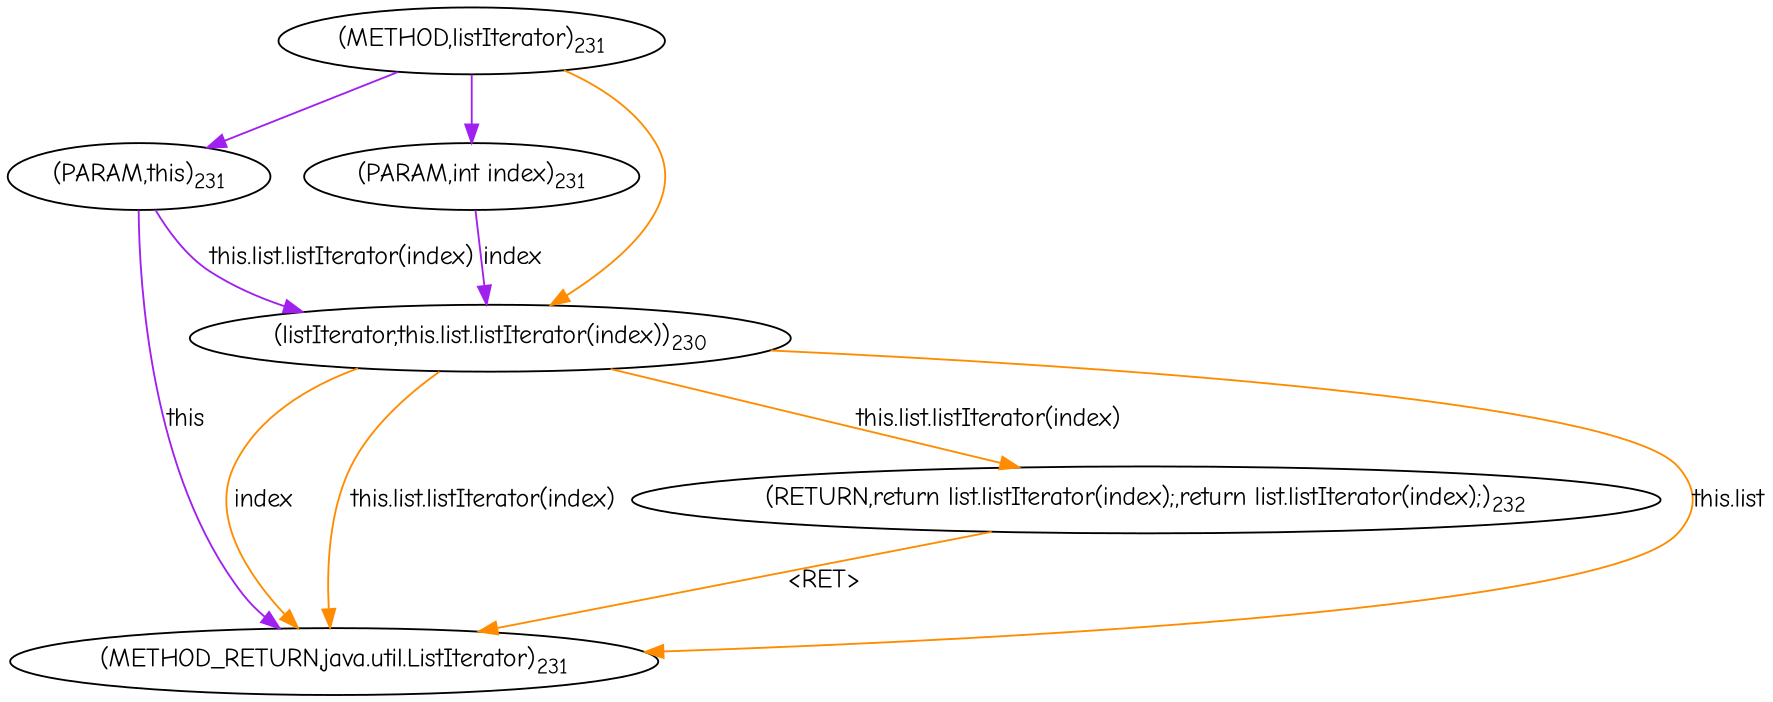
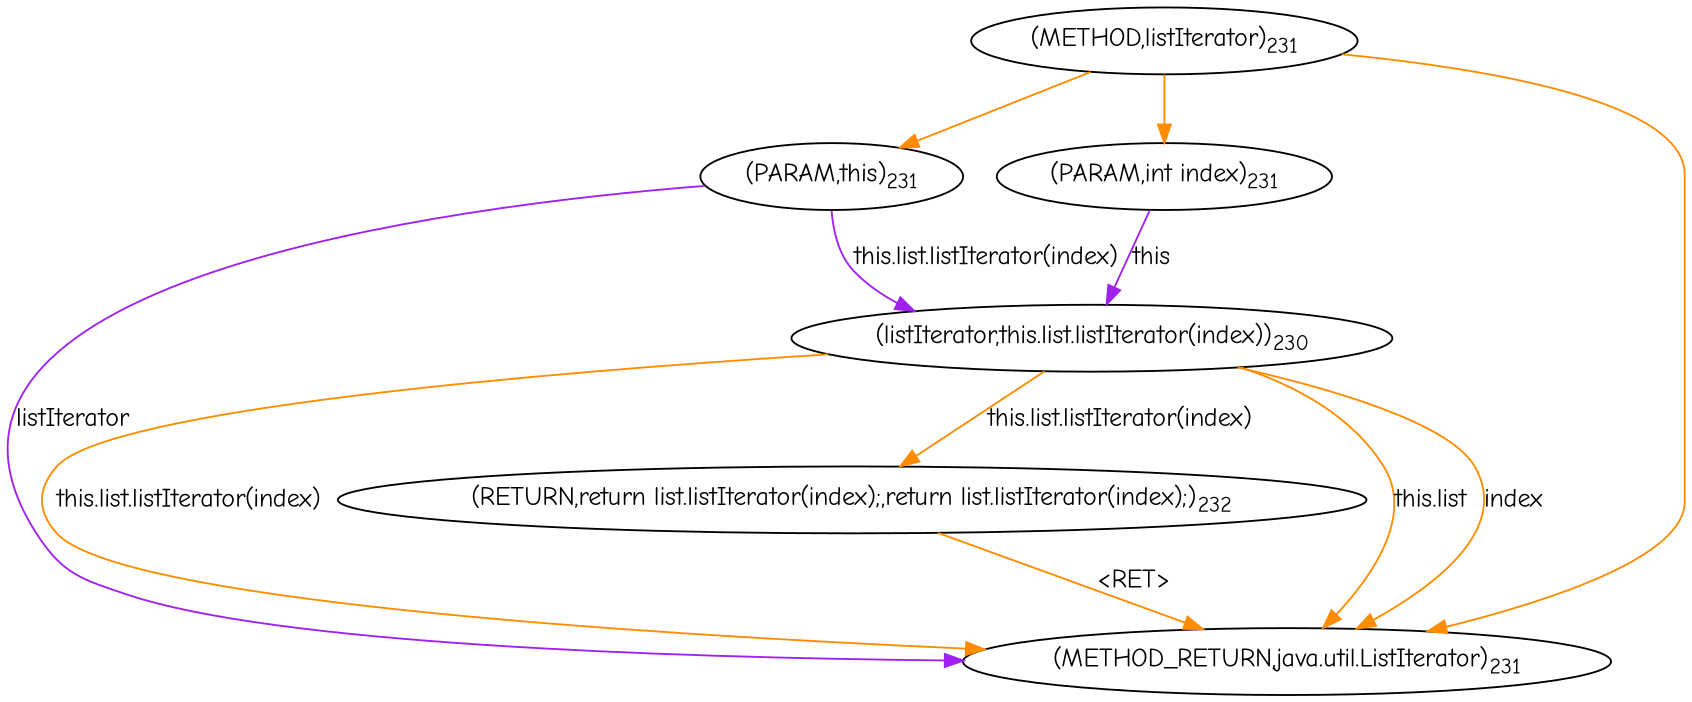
(472, 100) -> (1164, 100)
(311, 106) -> (1004, 106)
(664, 180) -> (1685, 288)
(513, 257) -> (1152, 257)
(186, 419) -> (73, 419)
